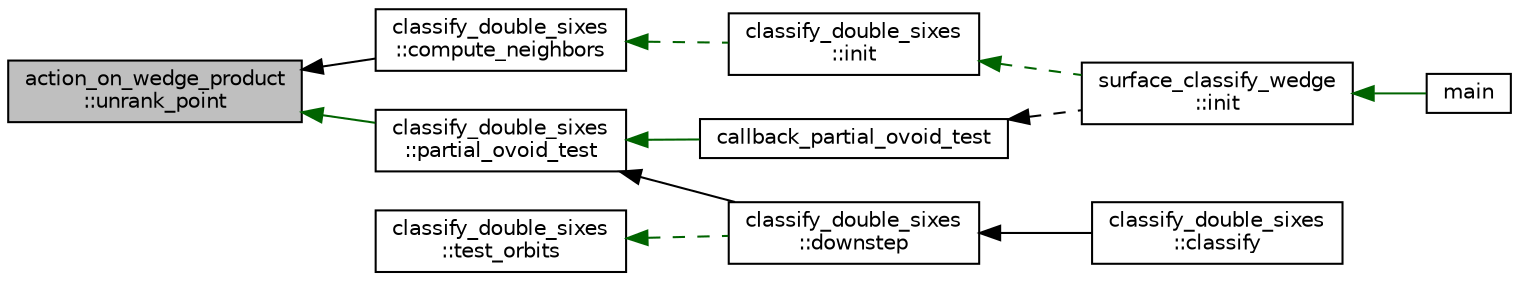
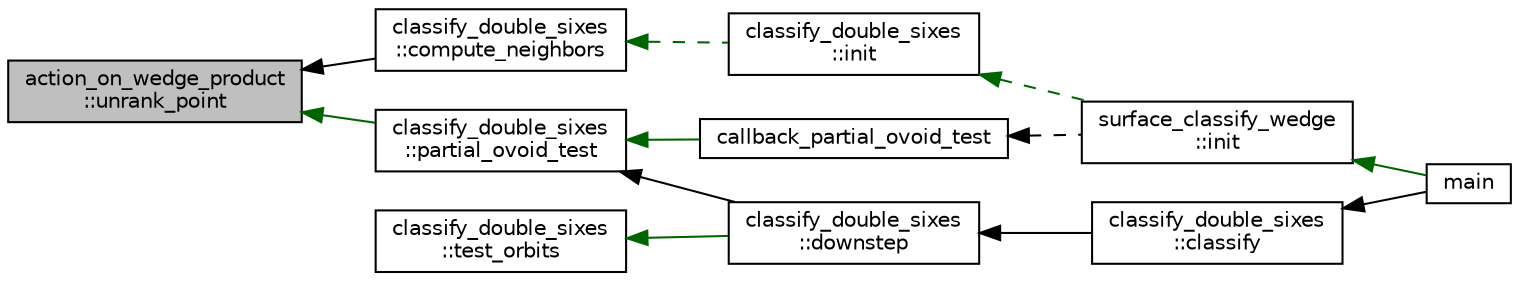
none -> (1395, 198)
(688, 237) -> (688, 237)
